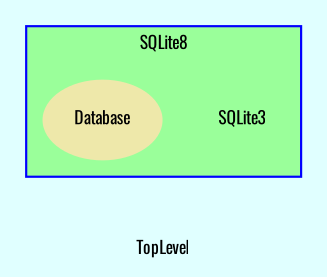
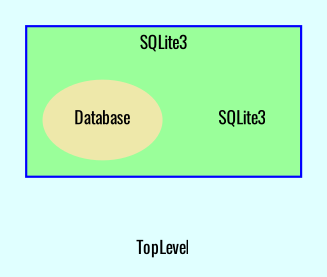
(164, 45) -> (164, 45)
